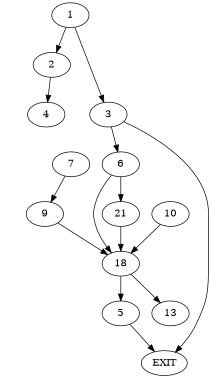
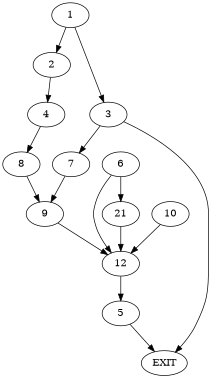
(114, 136) -> (92, 137)
none -> (21, 164)
(121, 264) -> (121, 264)
(170, 313) -> none
